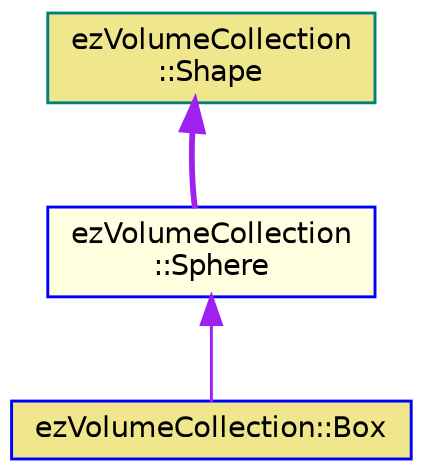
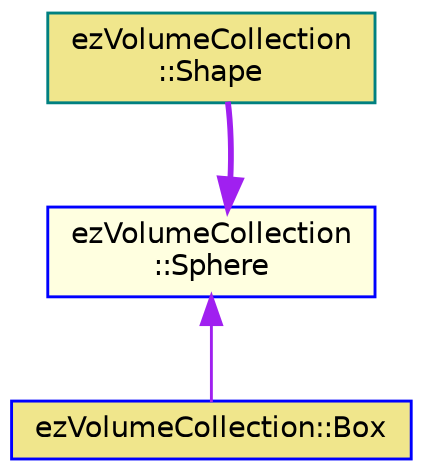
(192, 169) -> (231, 140)
